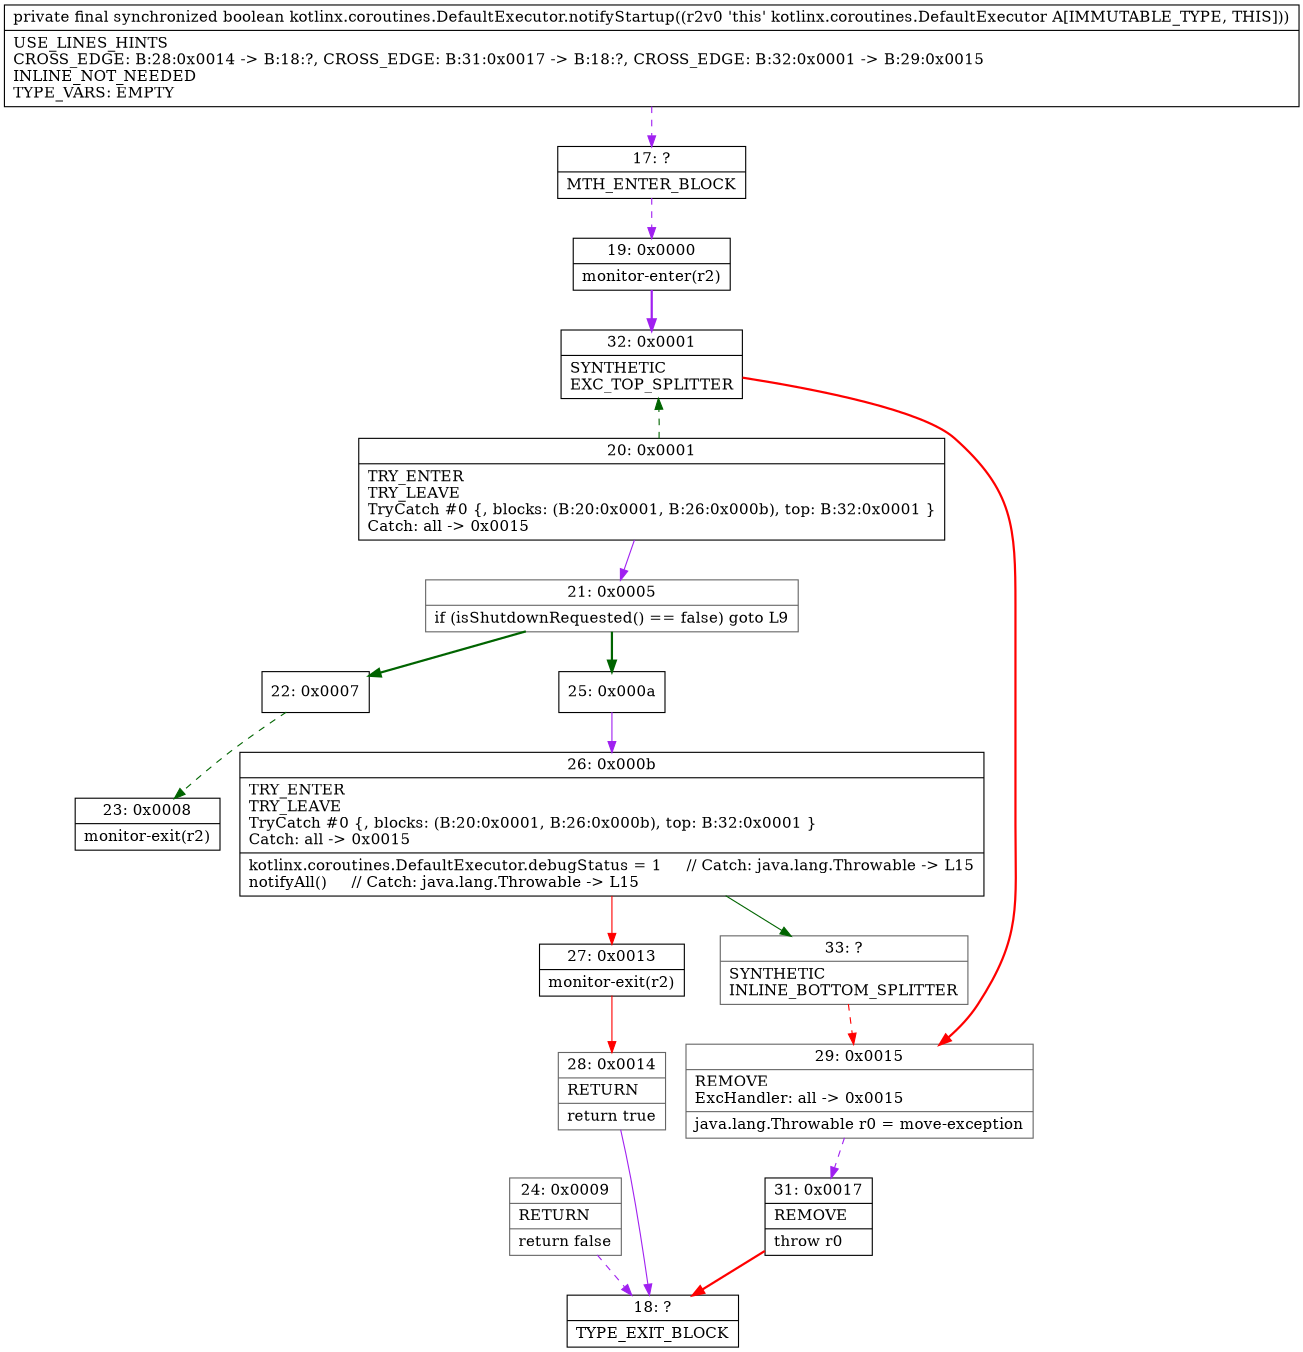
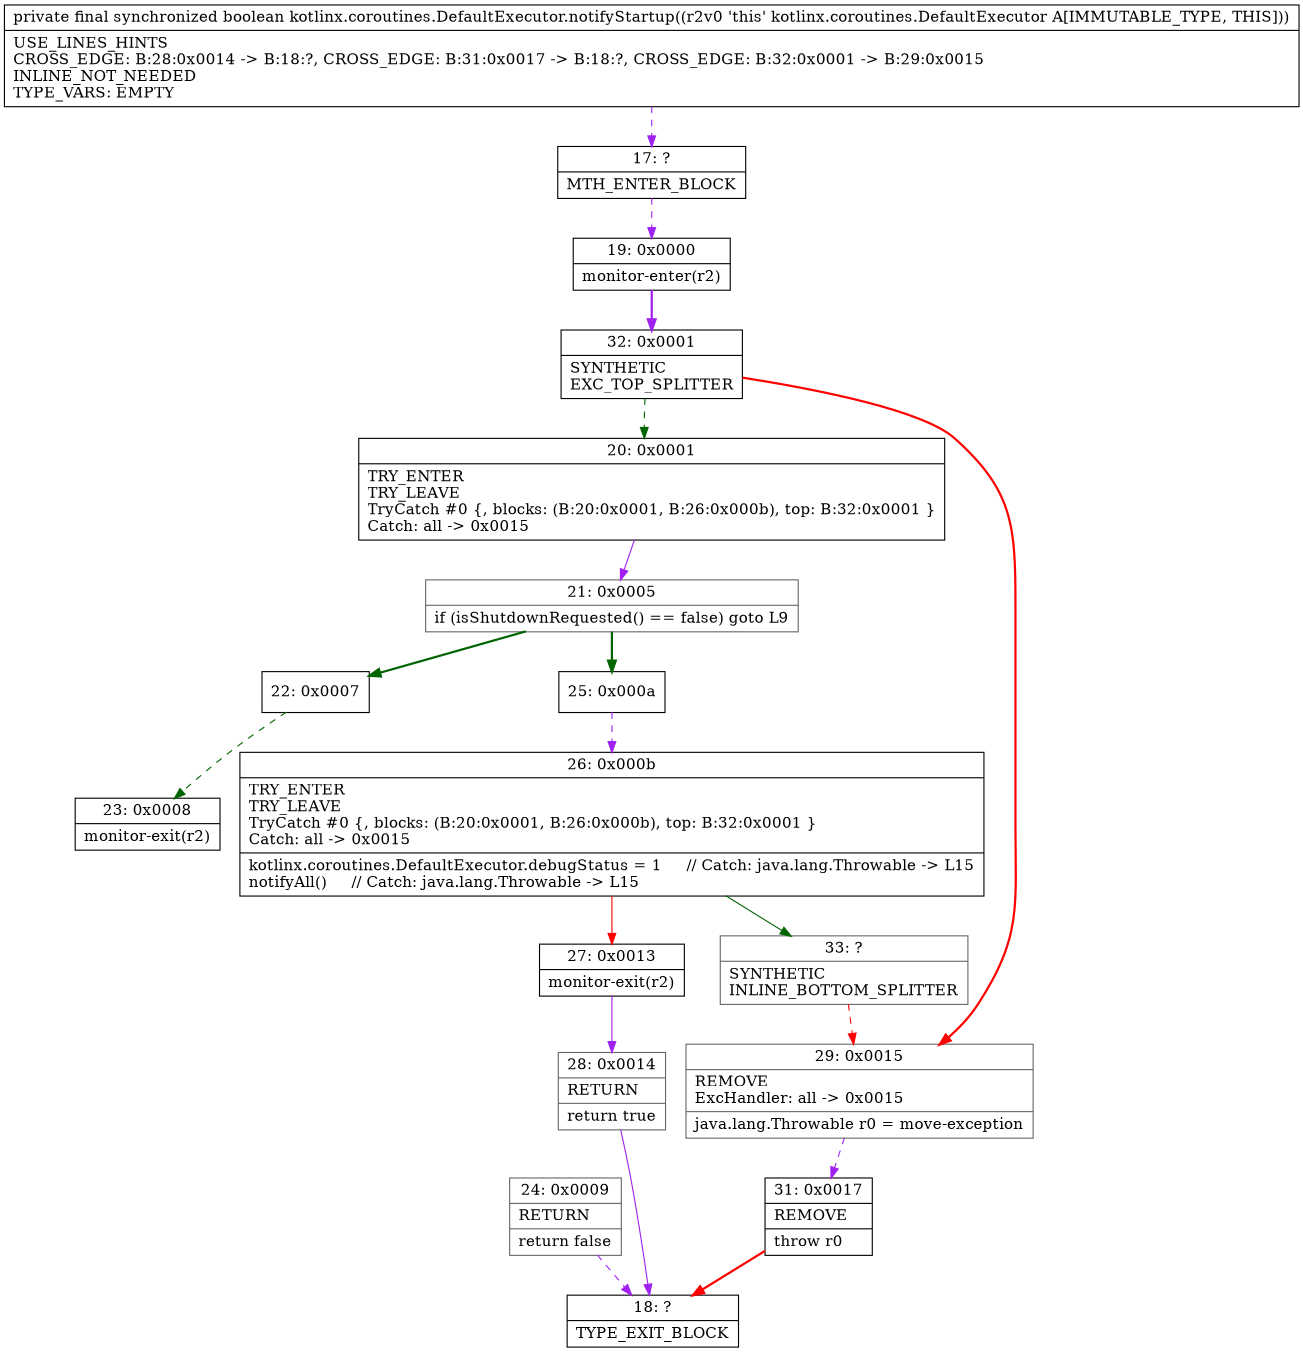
(659, 424) -> (644, 413)
(612, 727) -> (612, 727)
(612, 1018) -> (612, 1018)
